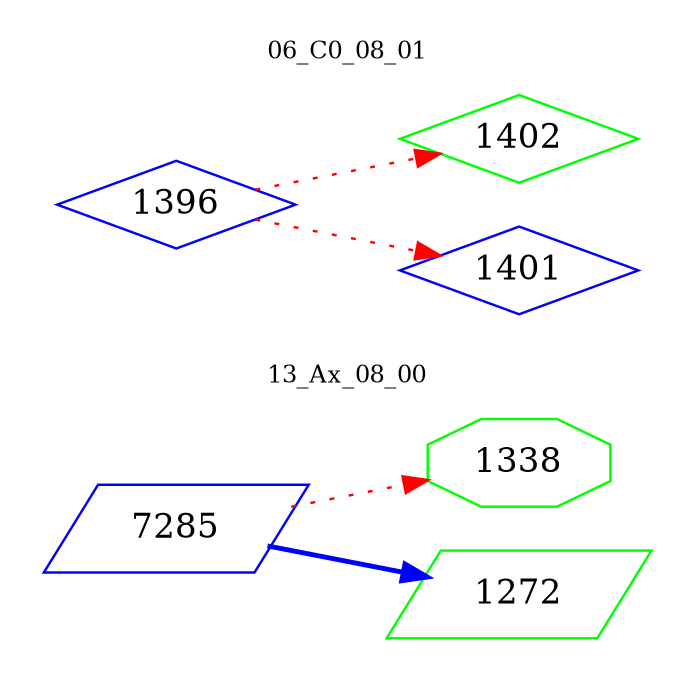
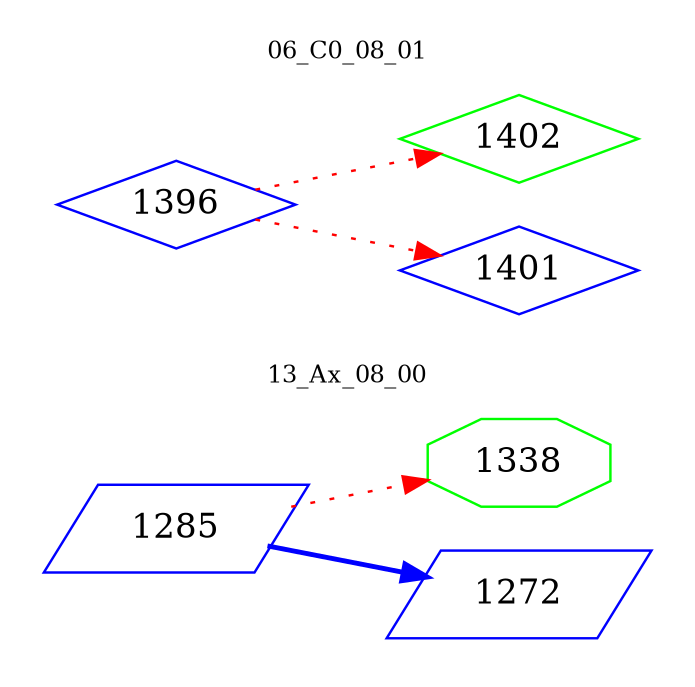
(176, 529) -> (176, 529)
(519, 594) -> (519, 594)
